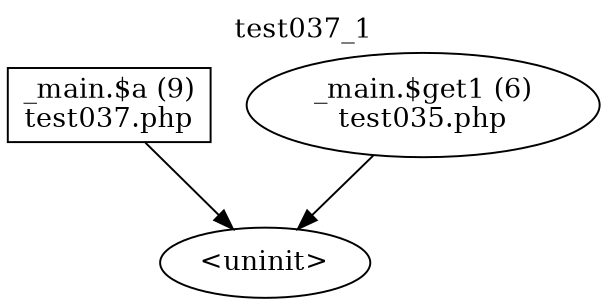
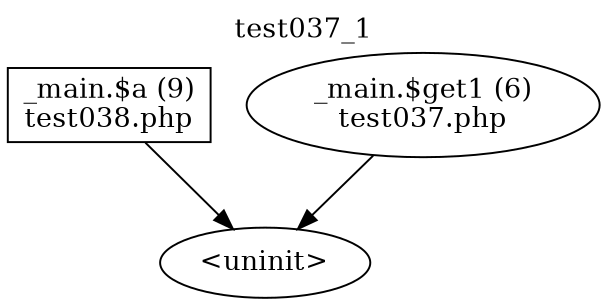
(109, 105) -> (109, 105)
(423, 105) -> (423, 105)
